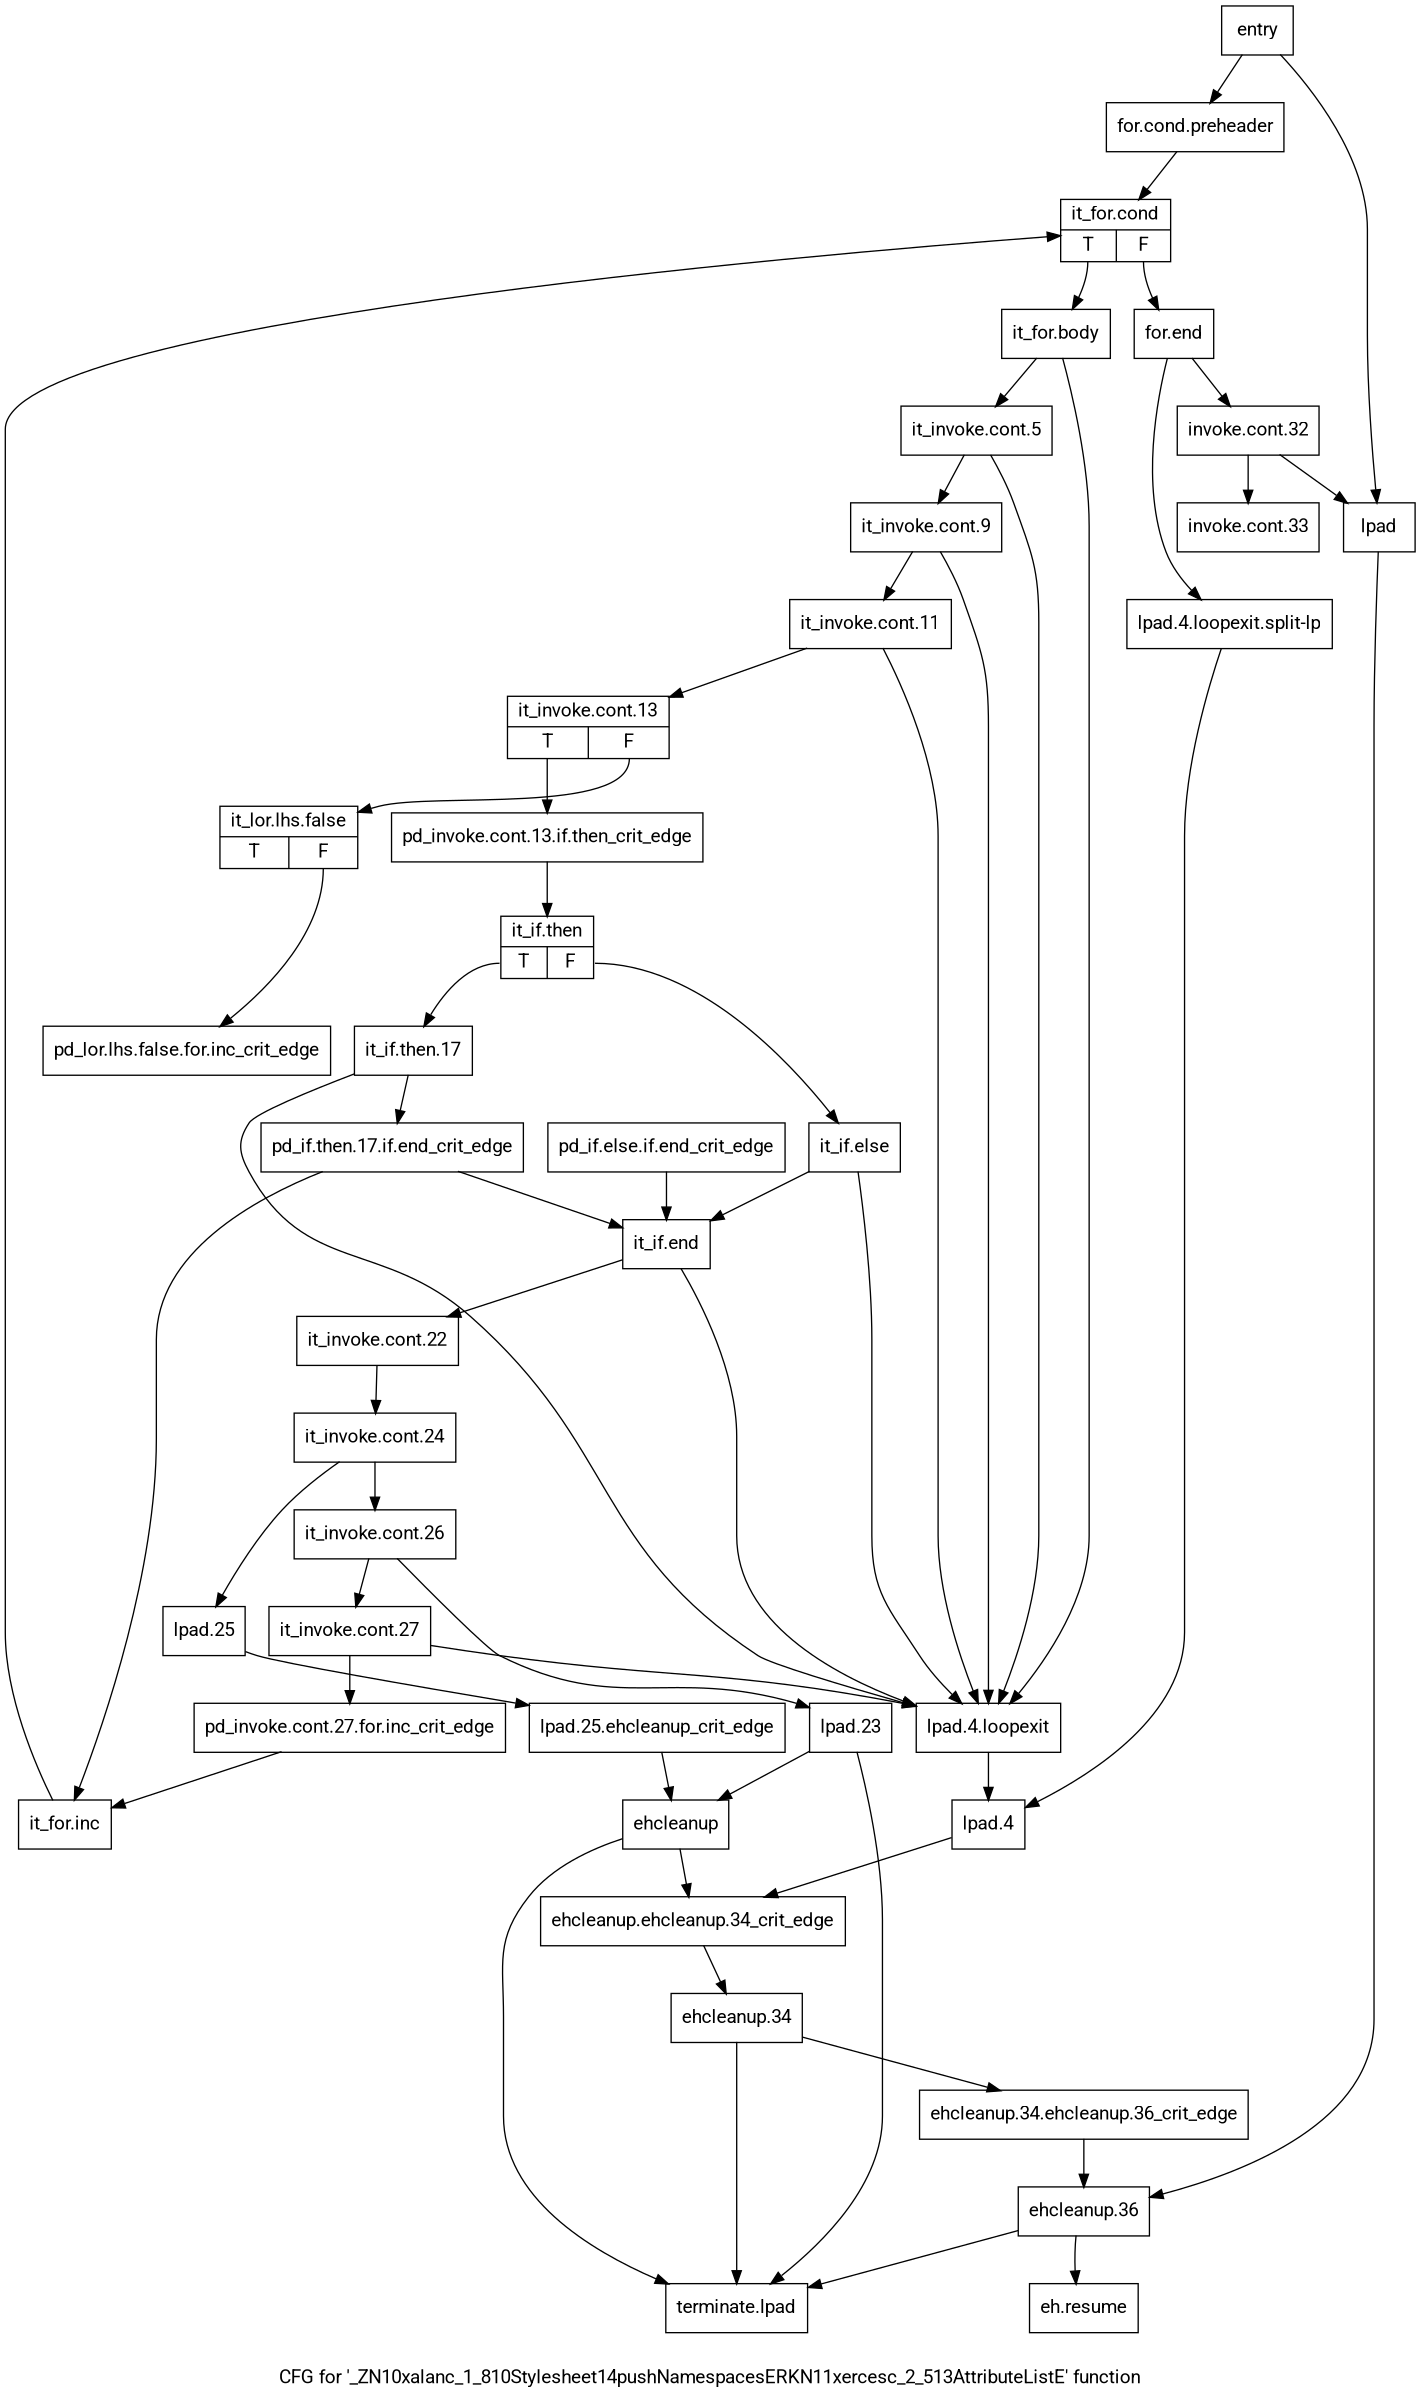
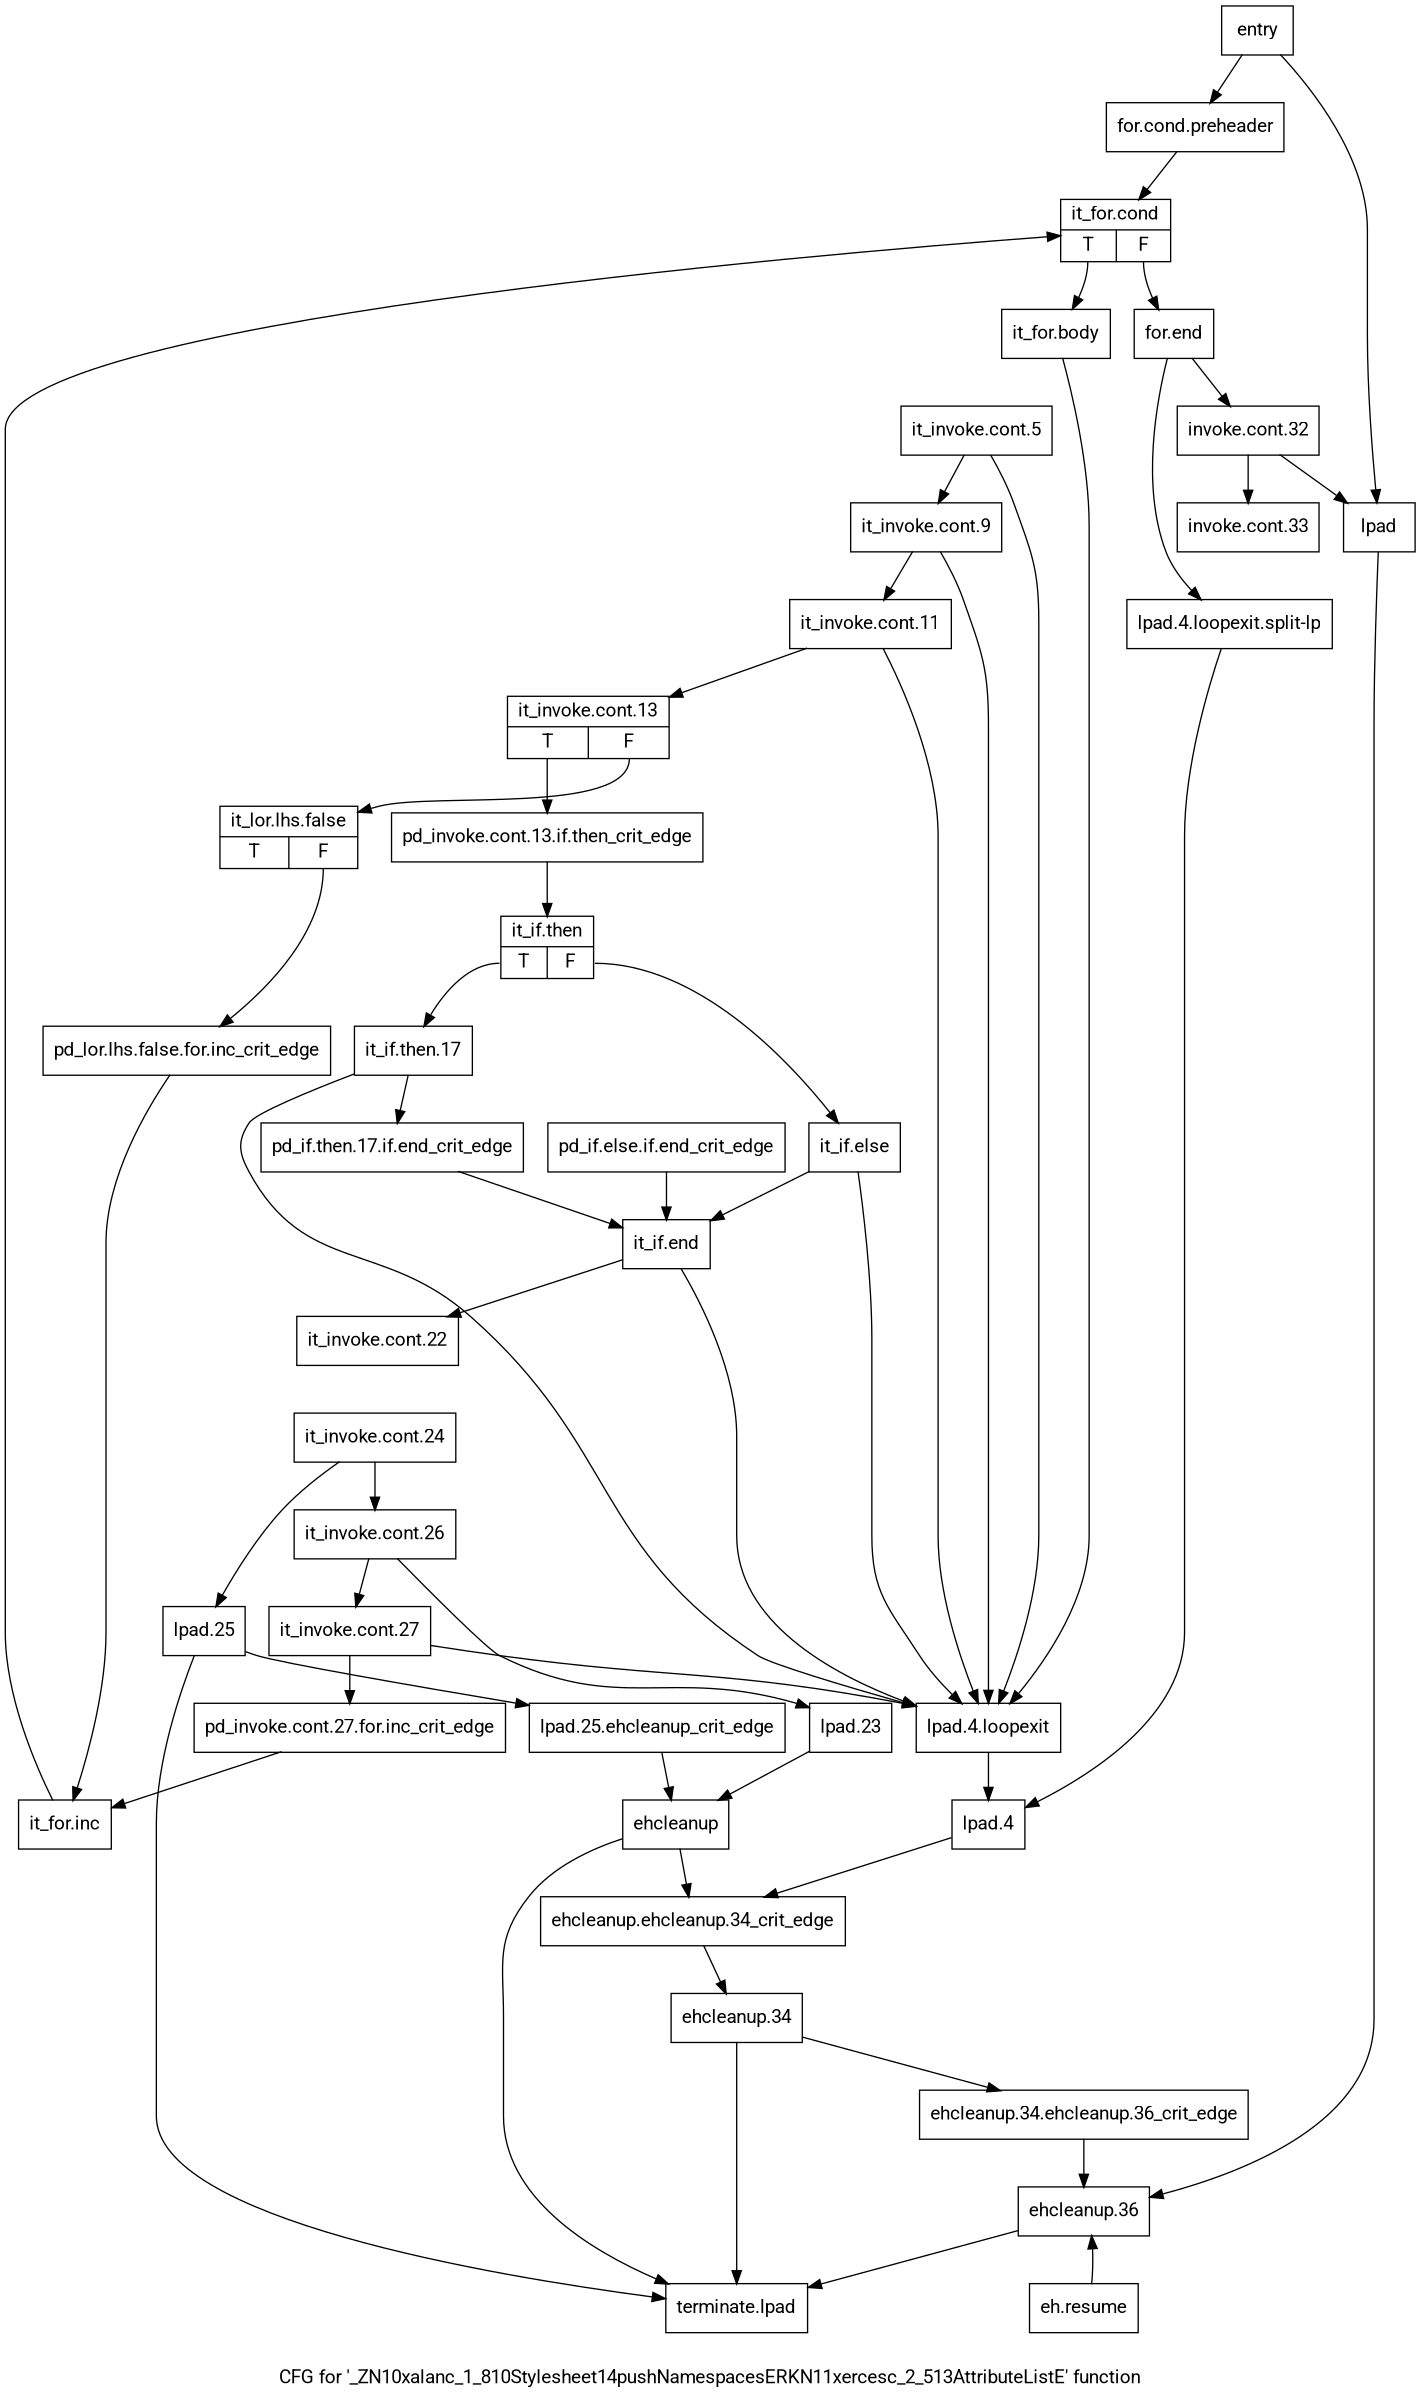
(1021, 377) -> none
(376, 1383) -> none
(156, 1444) -> (106, 1426)
(882, 2030) -> (173, 2154)
(1075, 2253) -> (1093, 2267)
